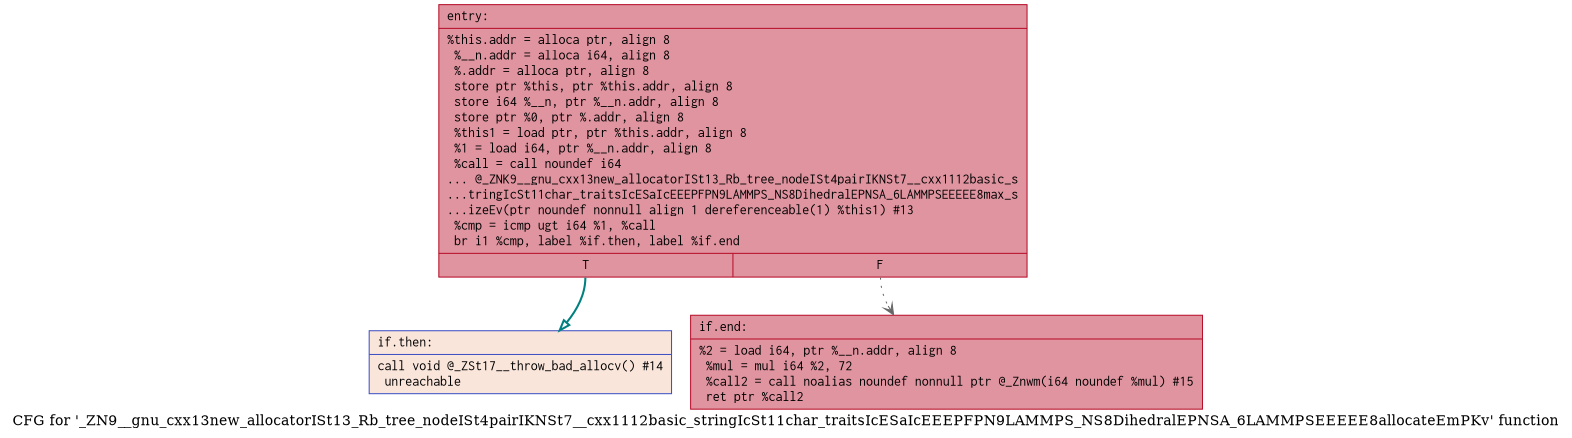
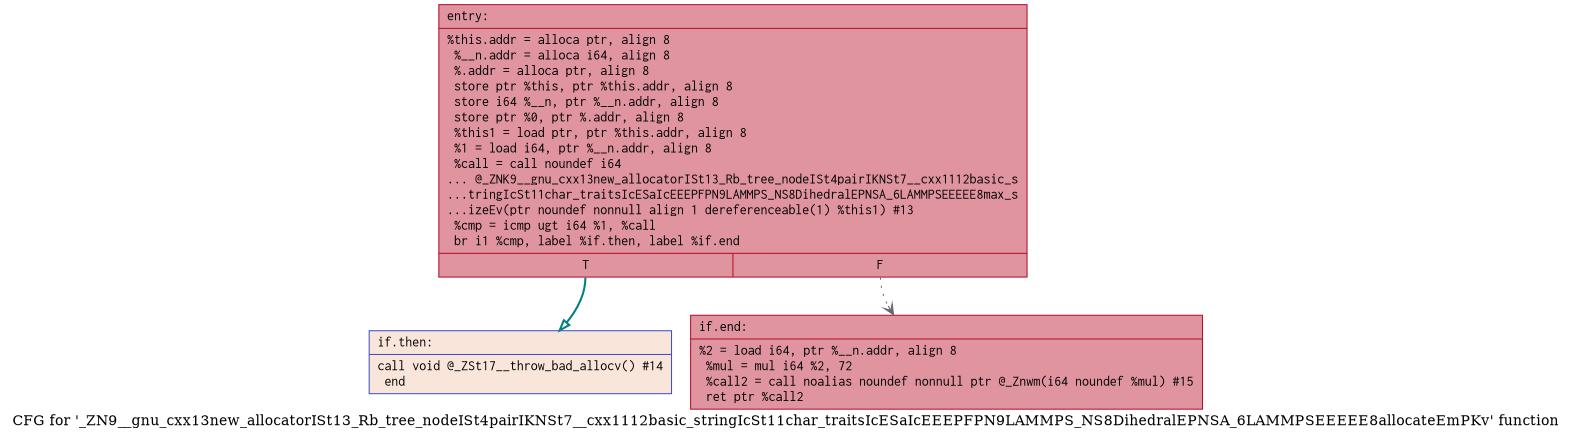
(420, 381) -> (392, 381)
